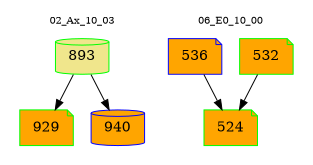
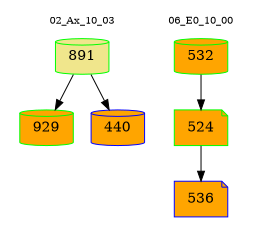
(82, 56) -> (82, 56)
(266, 56) -> (201, 56)
(211, 88) -> (201, 159)
(47, 128) -> (47, 128)
(118, 128) -> (118, 128)
